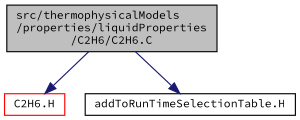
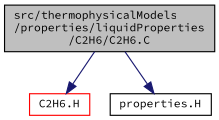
(190, 105) -> (161, 105)
